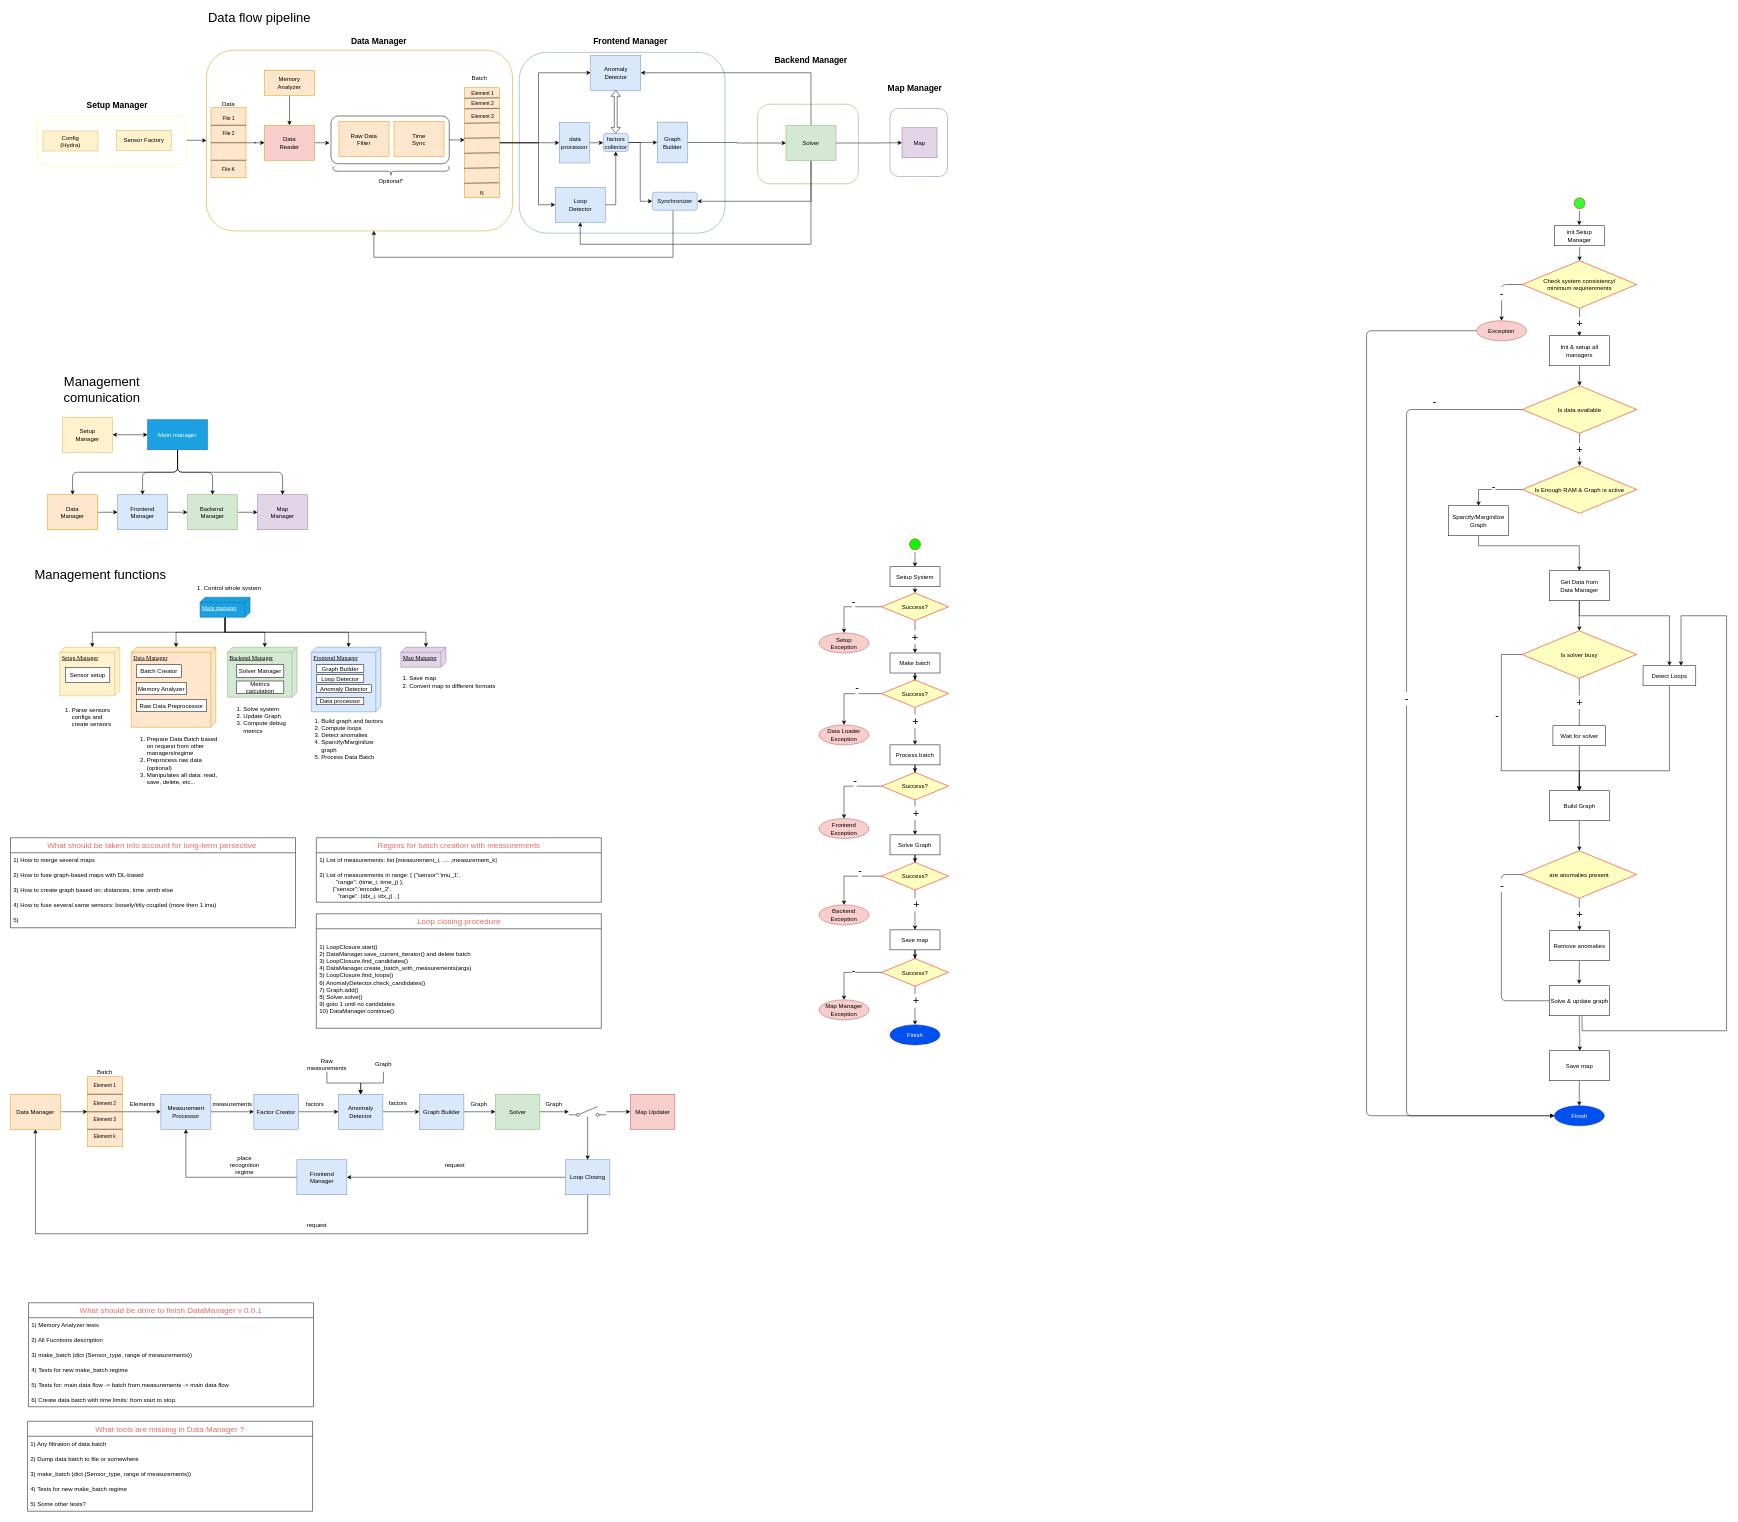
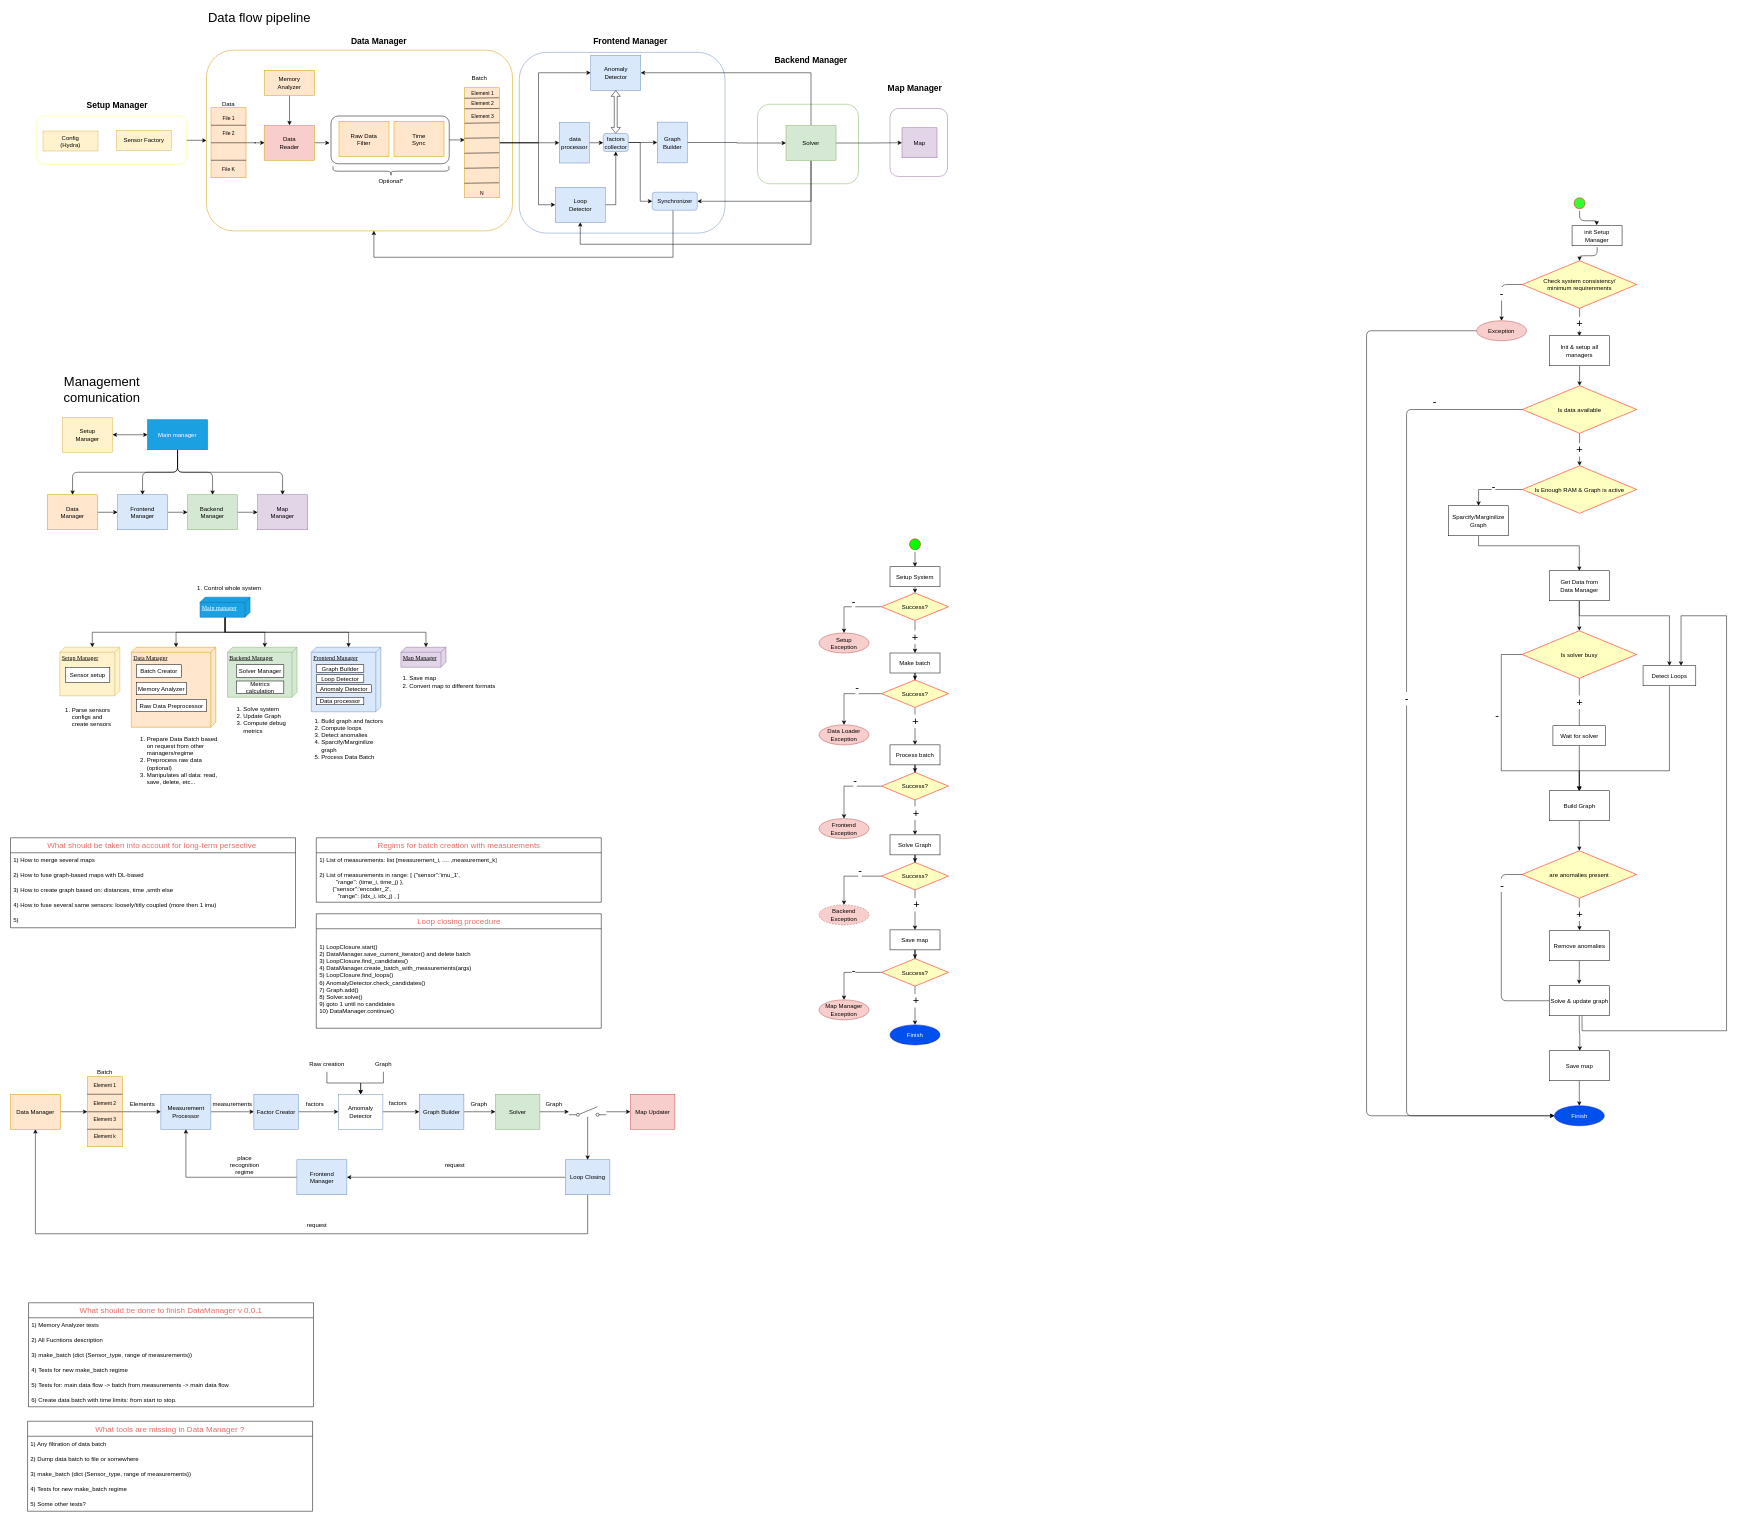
(1579, 236) -> (1597, 236)
(100, 575) -> none
(844, 915) -> (844, 915)
(327, 1064) -> (327, 1064)
(360, 1112) -> (360, 1112)
